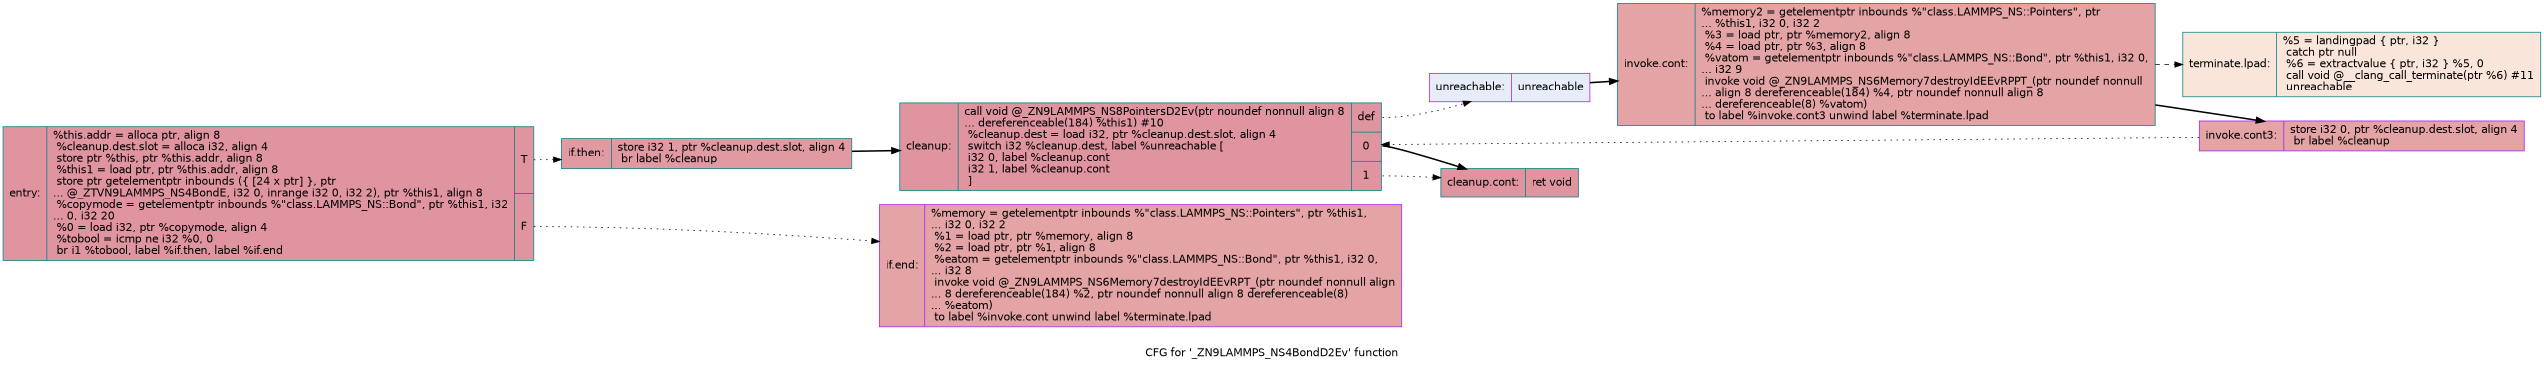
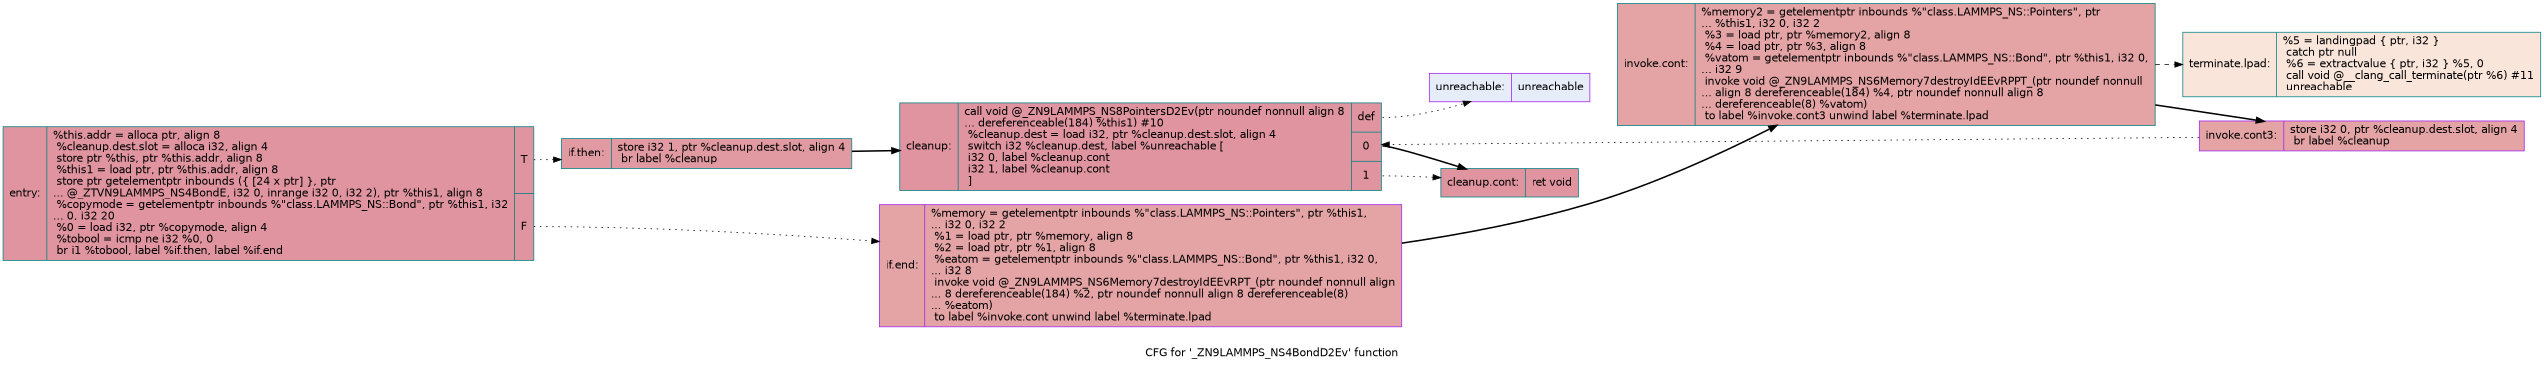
(1600, 82) -> (1591, 203)
